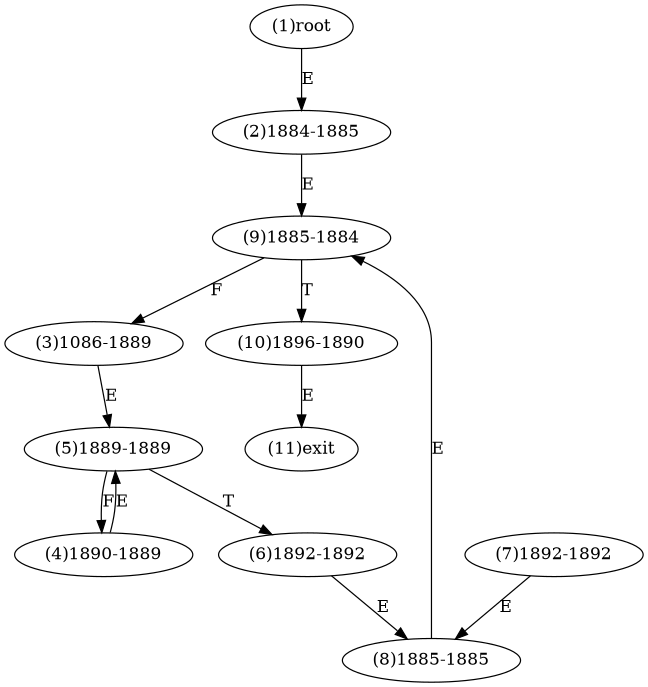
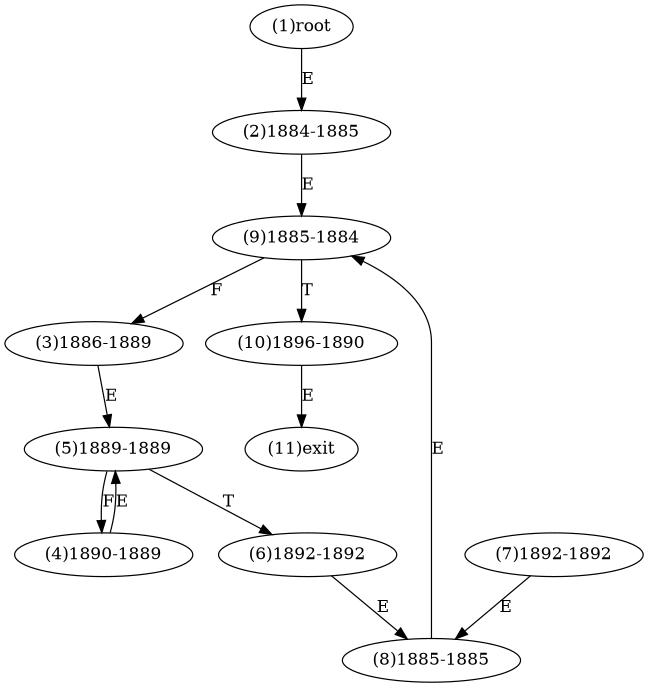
(94, 344) -> (94, 344)
